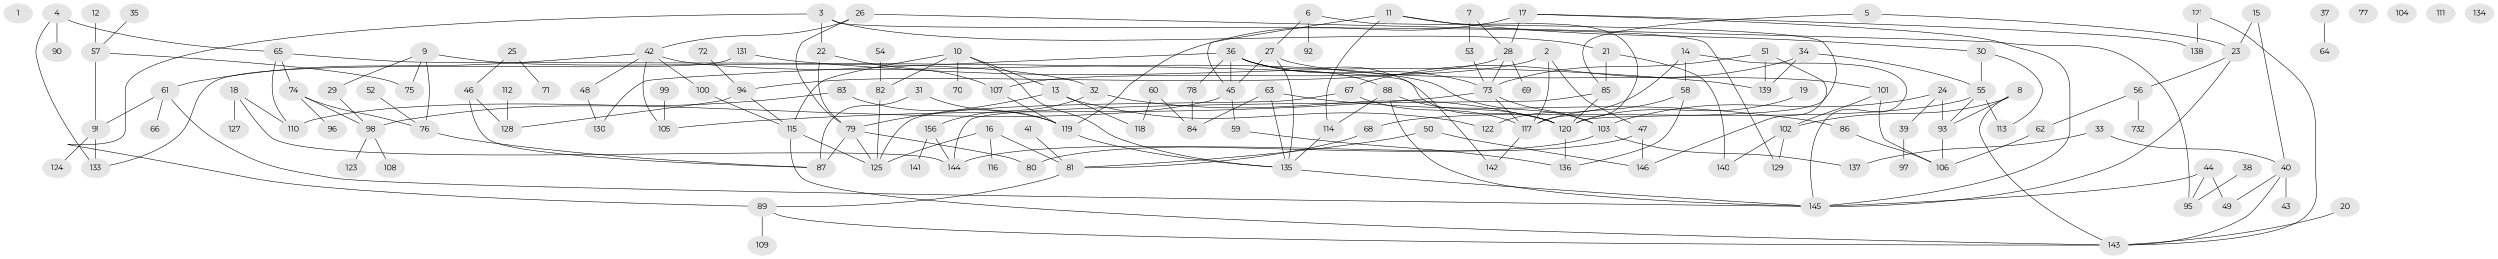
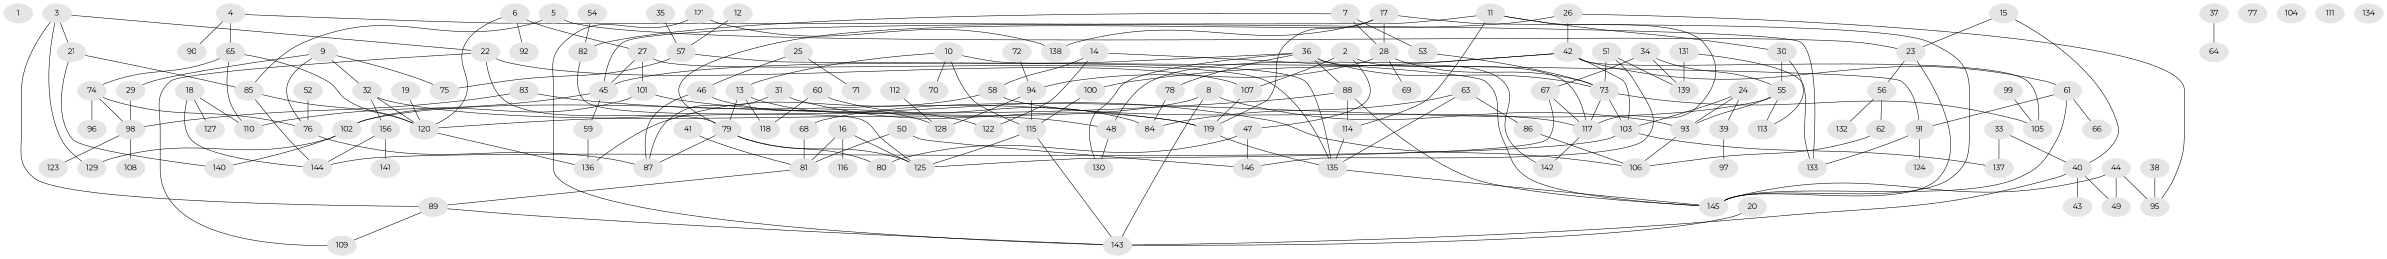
(915, 73) -> (962, 17)
none -> (175, 80)
none -> (737, 118)
(2138, 130) -> (1842, 130)
